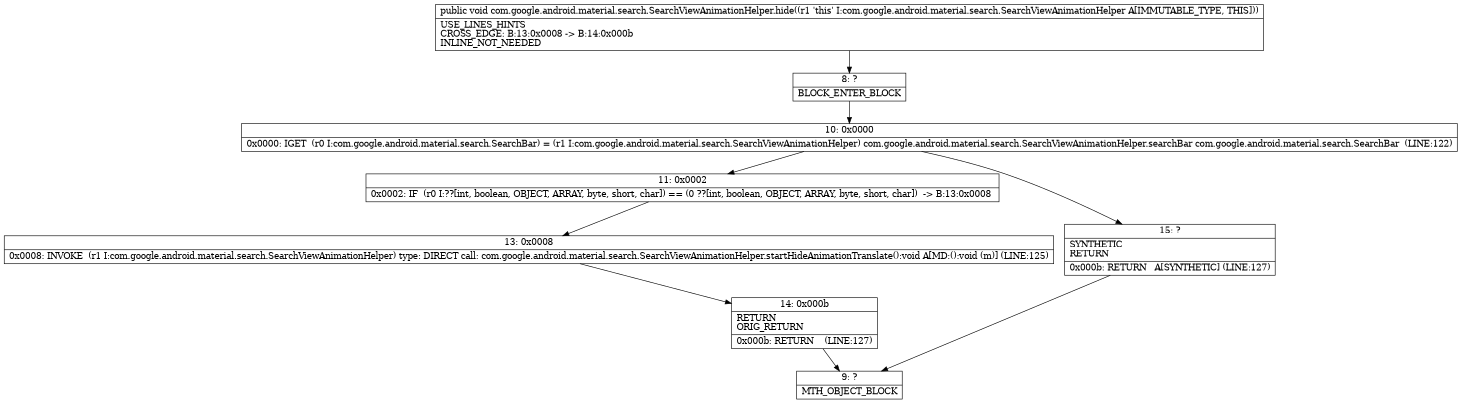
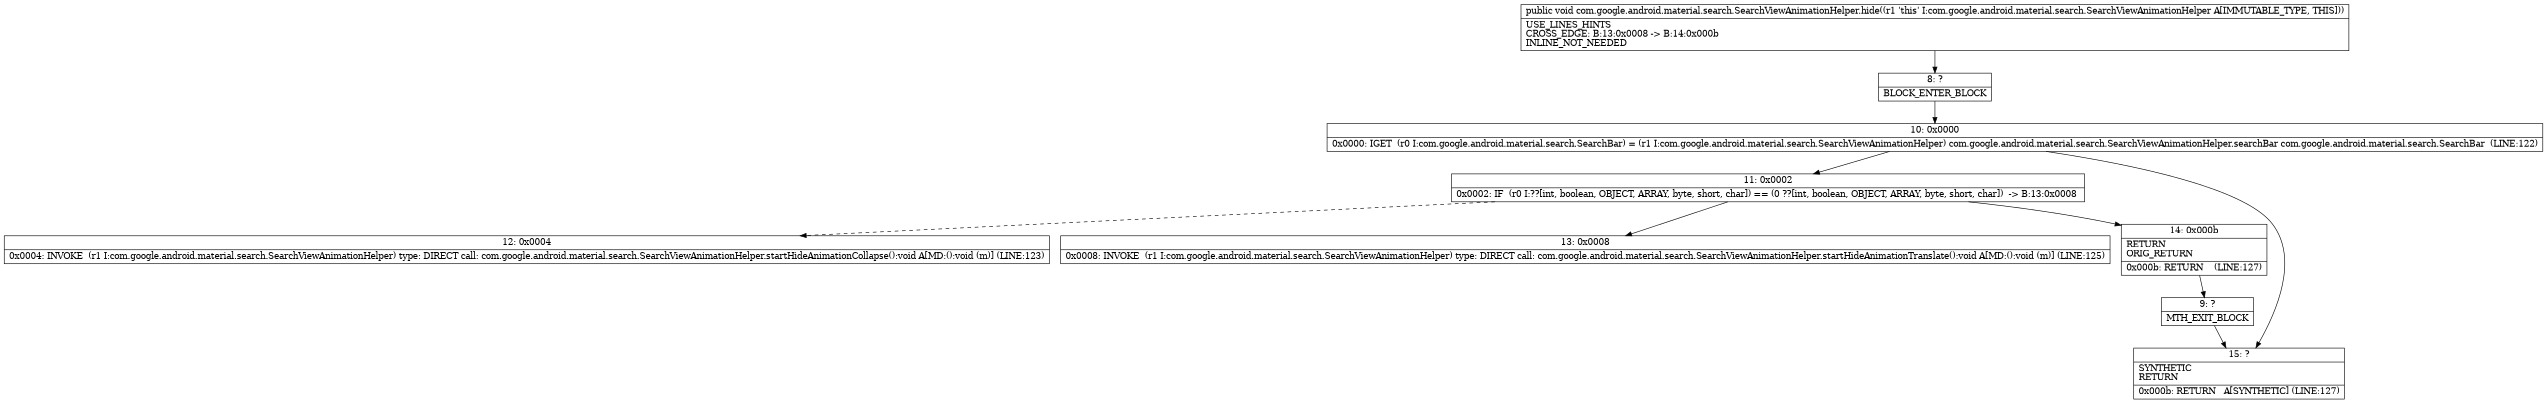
none -> (527, 250)
(653, 283) -> (2042, 211)
(999, 322) -> (2219, 334)
(849, 392) -> (2207, 318)
